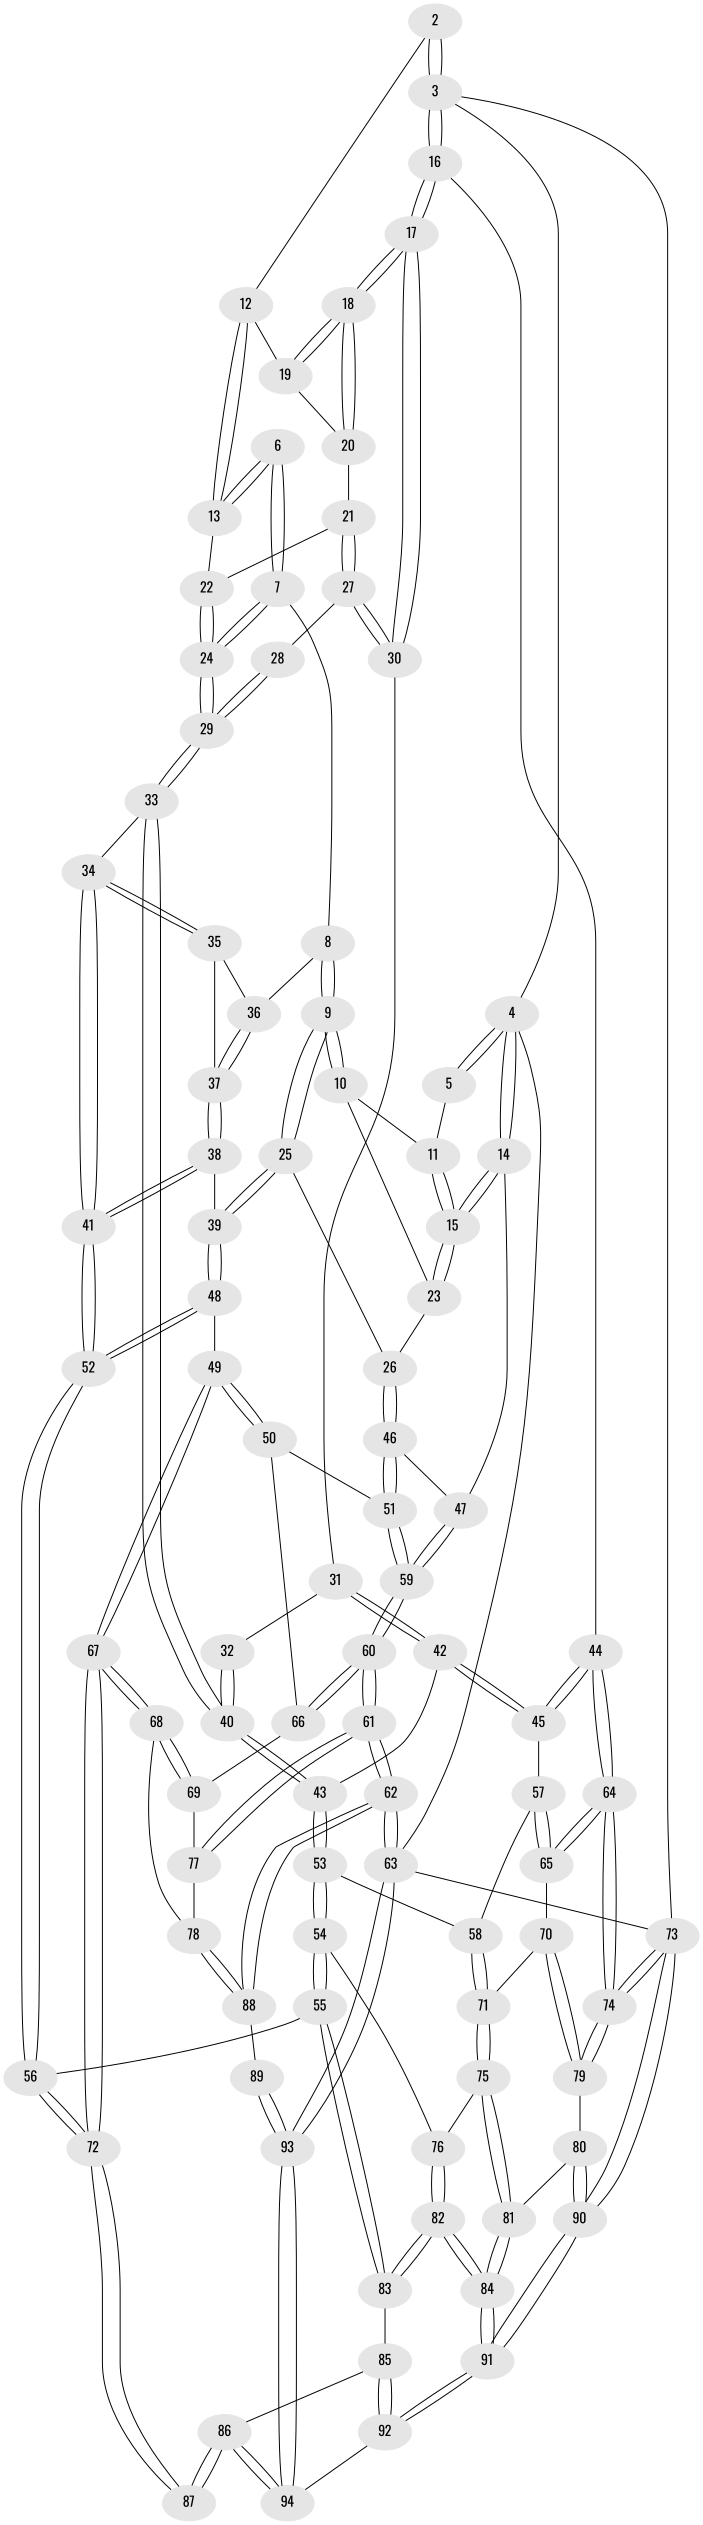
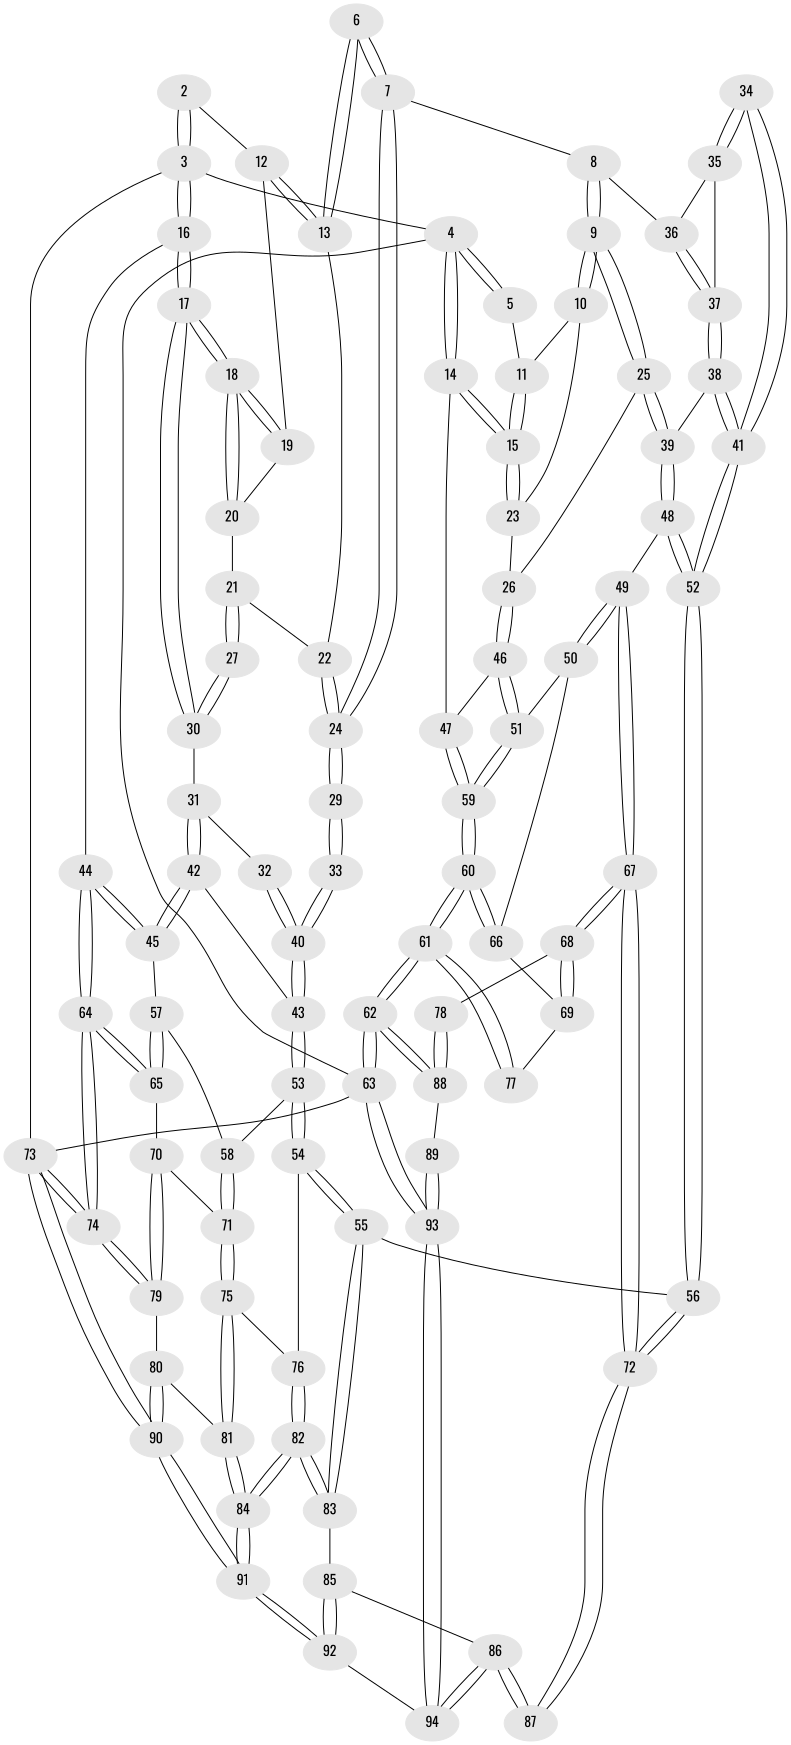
(278, 660) -> none
(120, 837) -> none
(194, 1901) -> none
